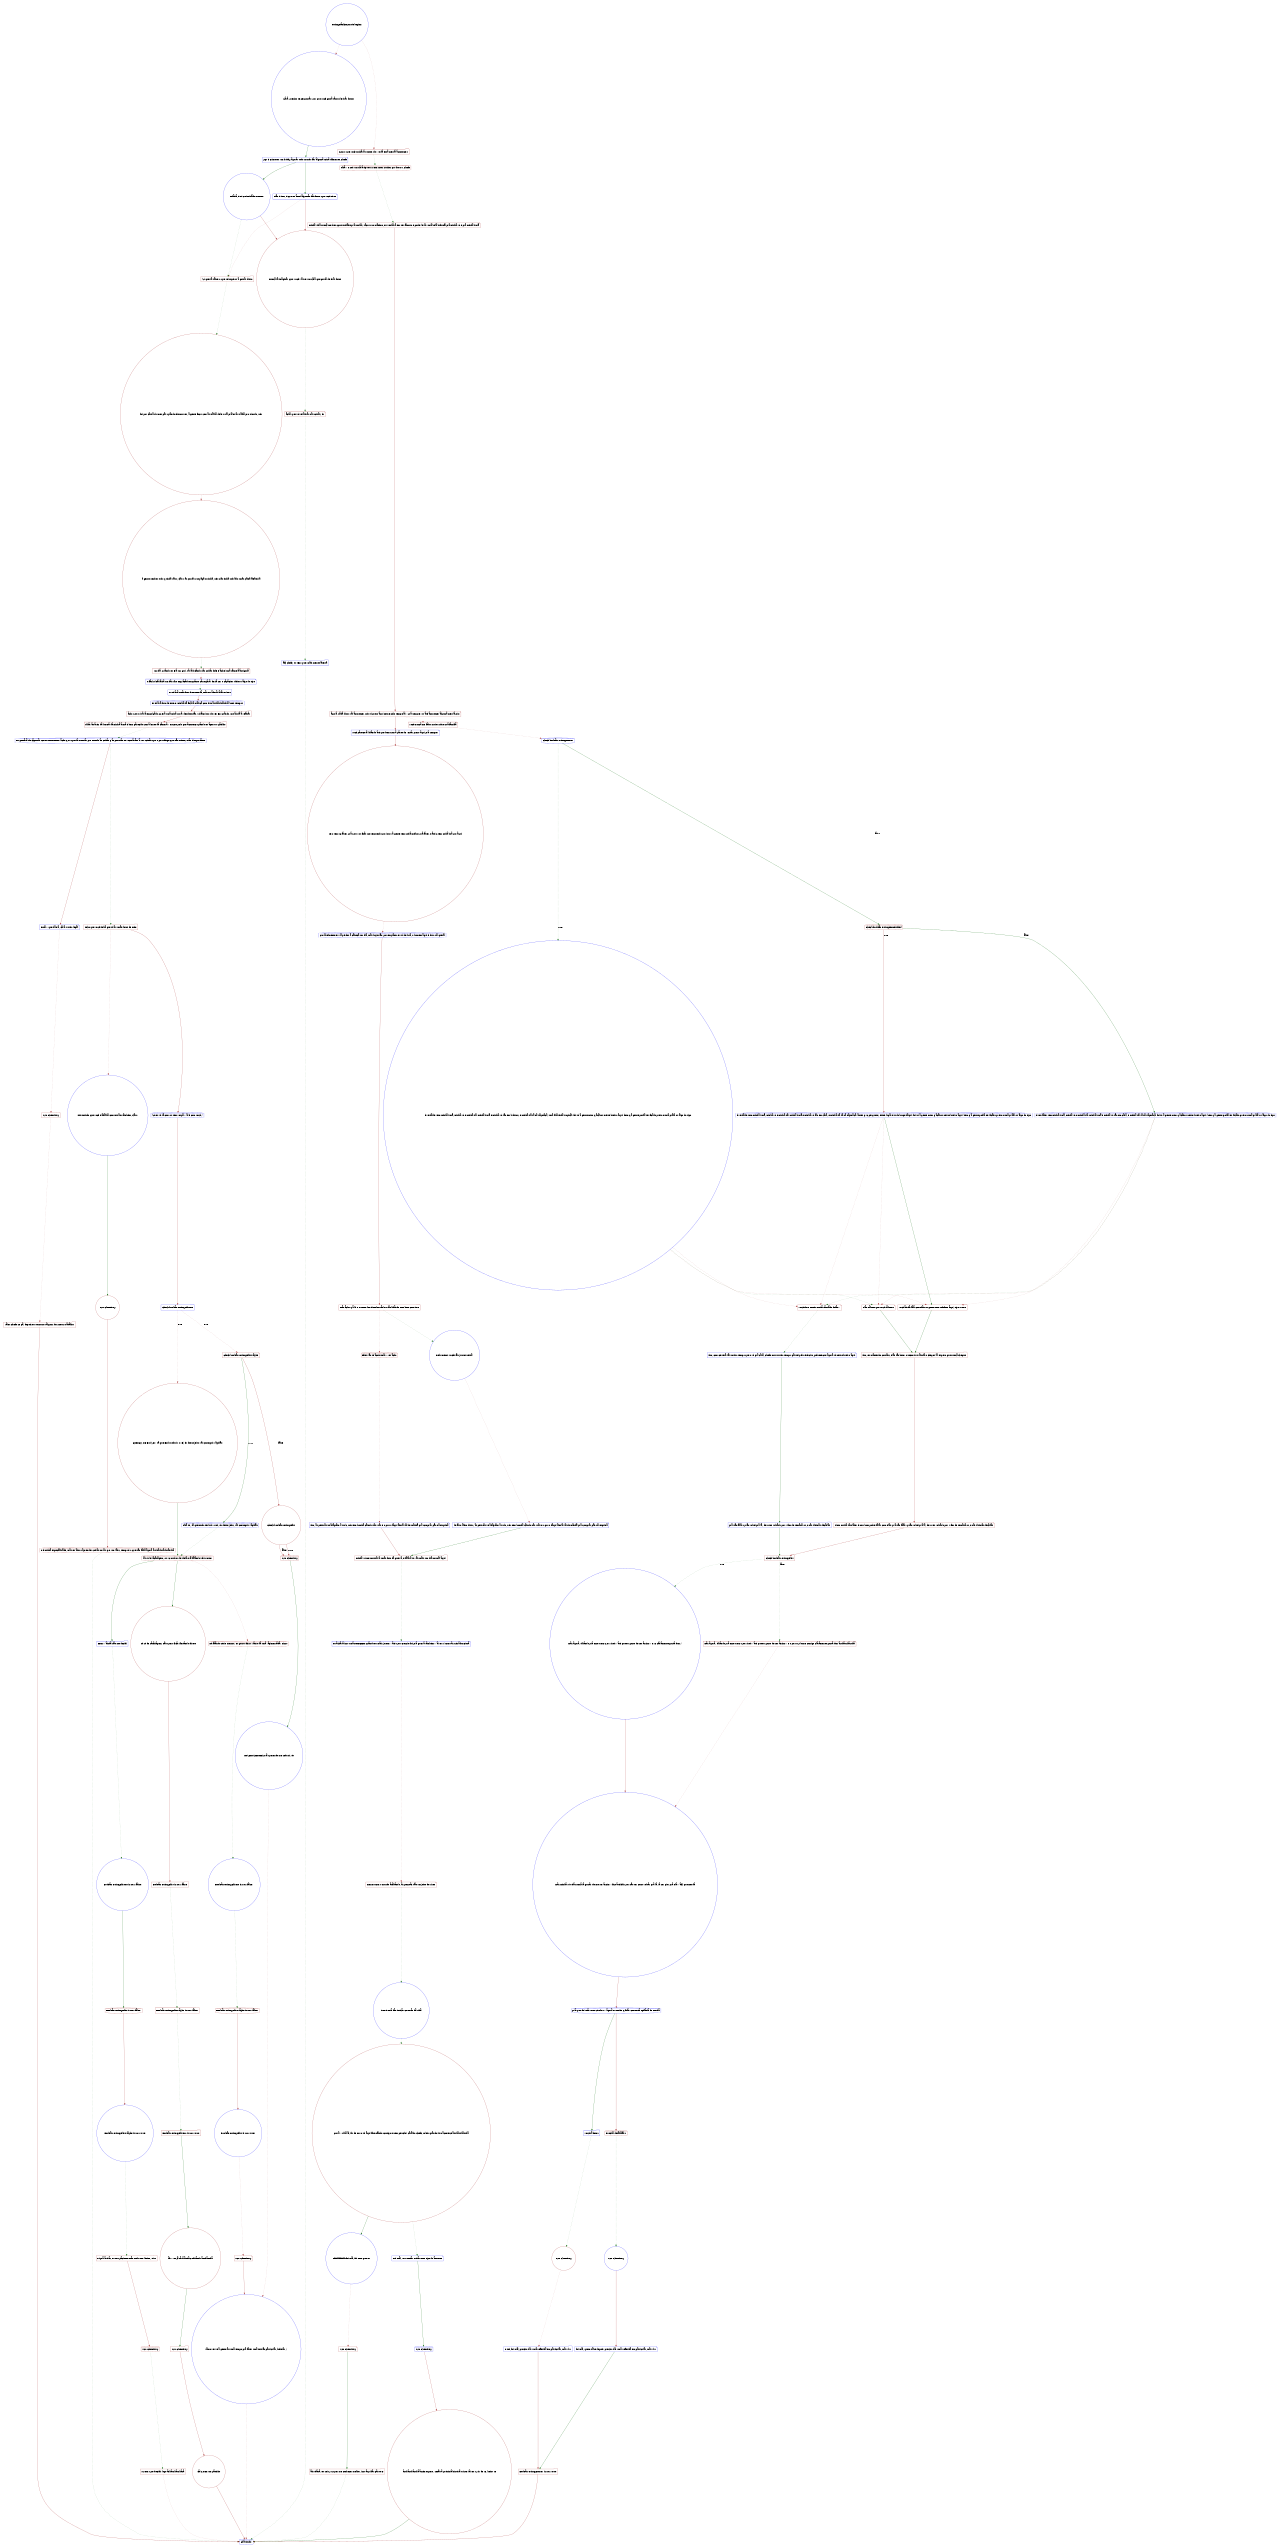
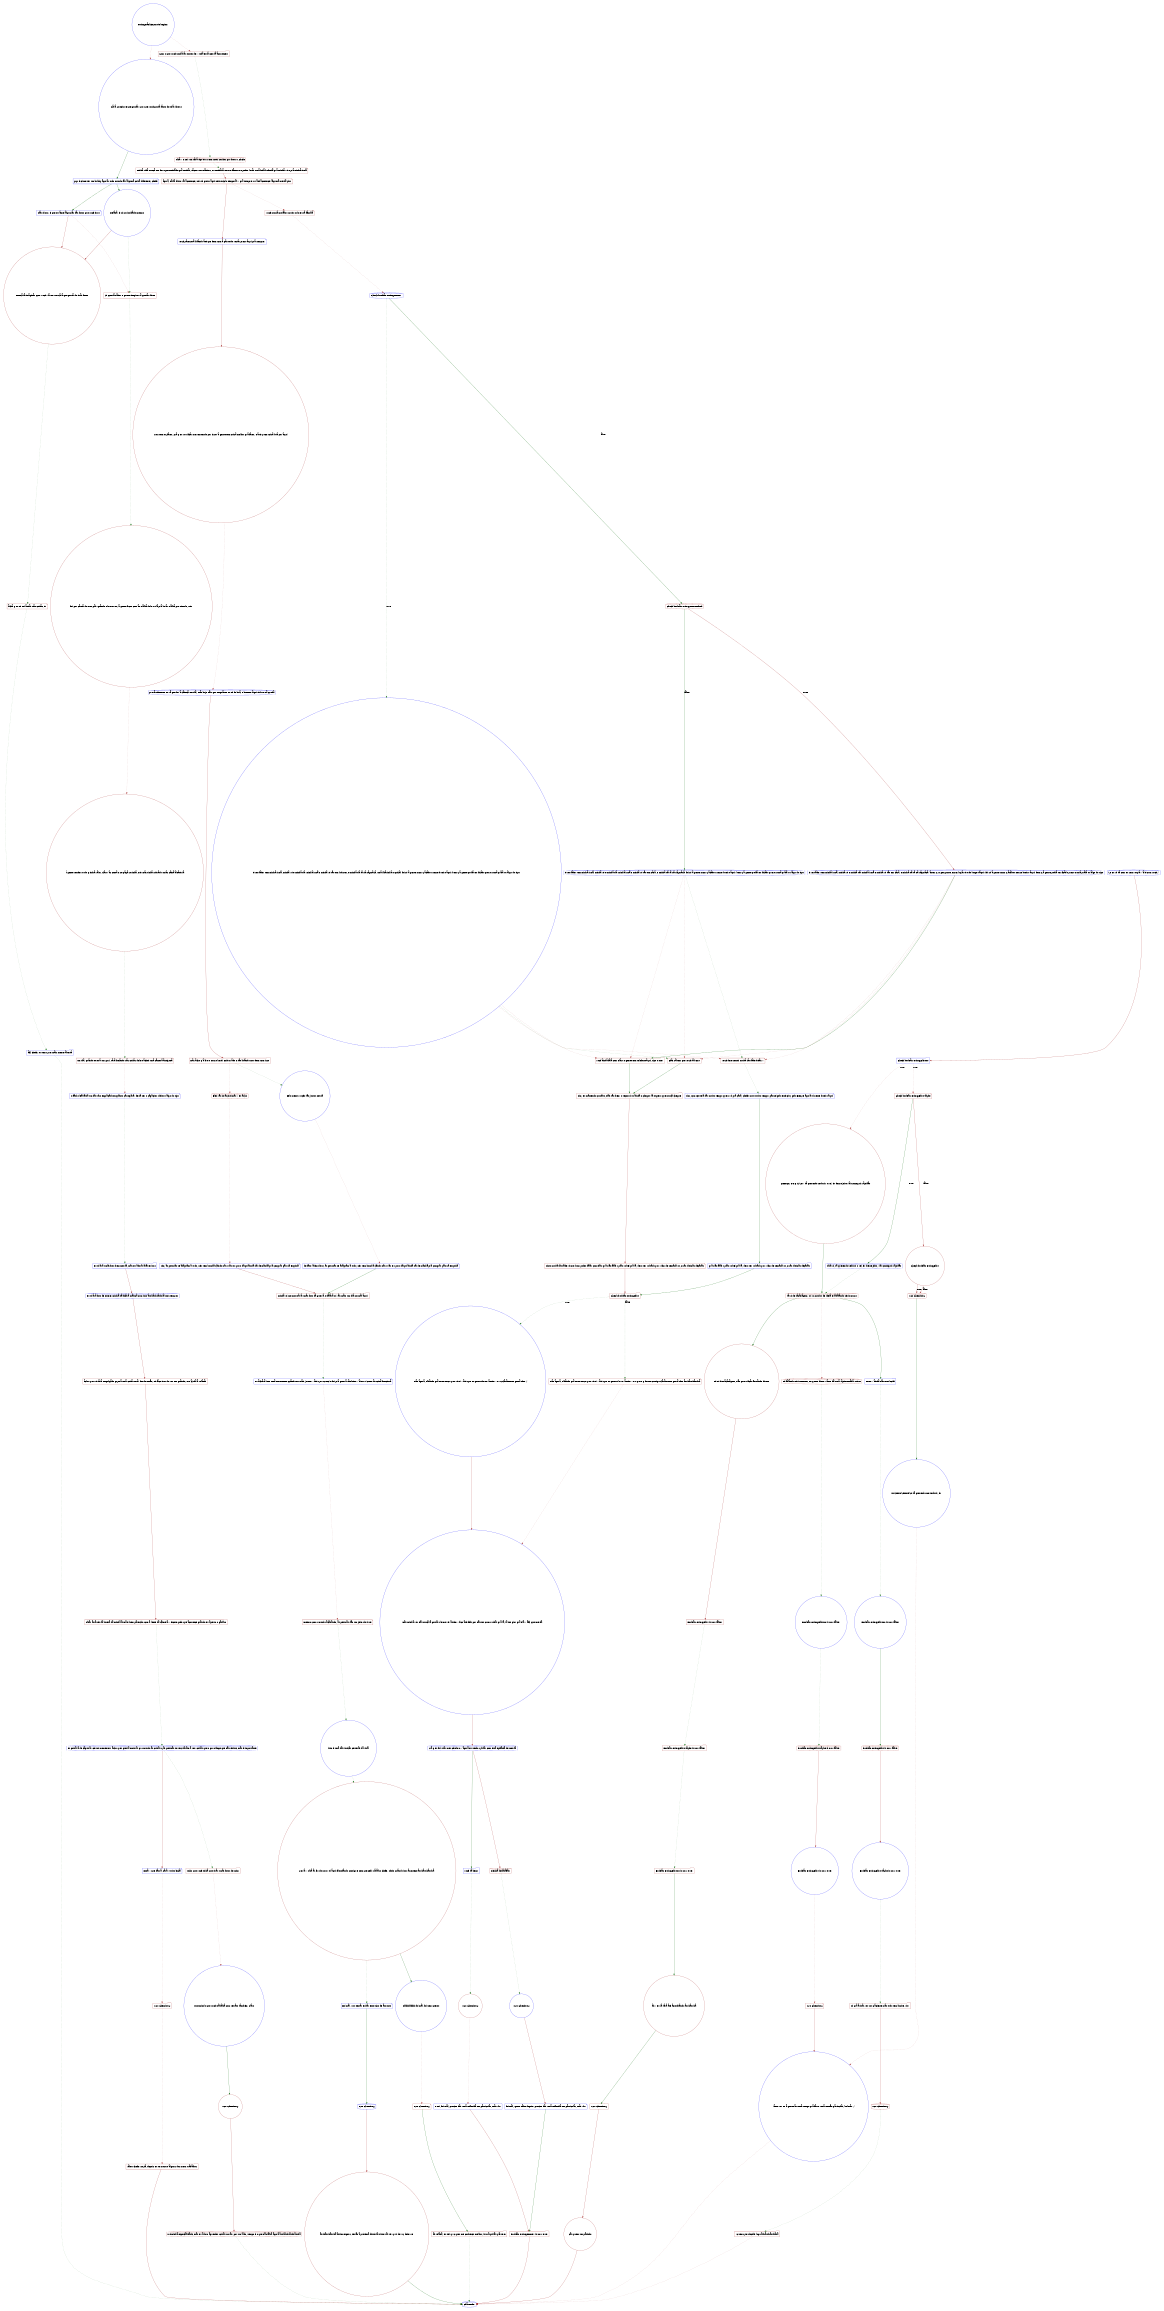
(179, 1012) -> none
